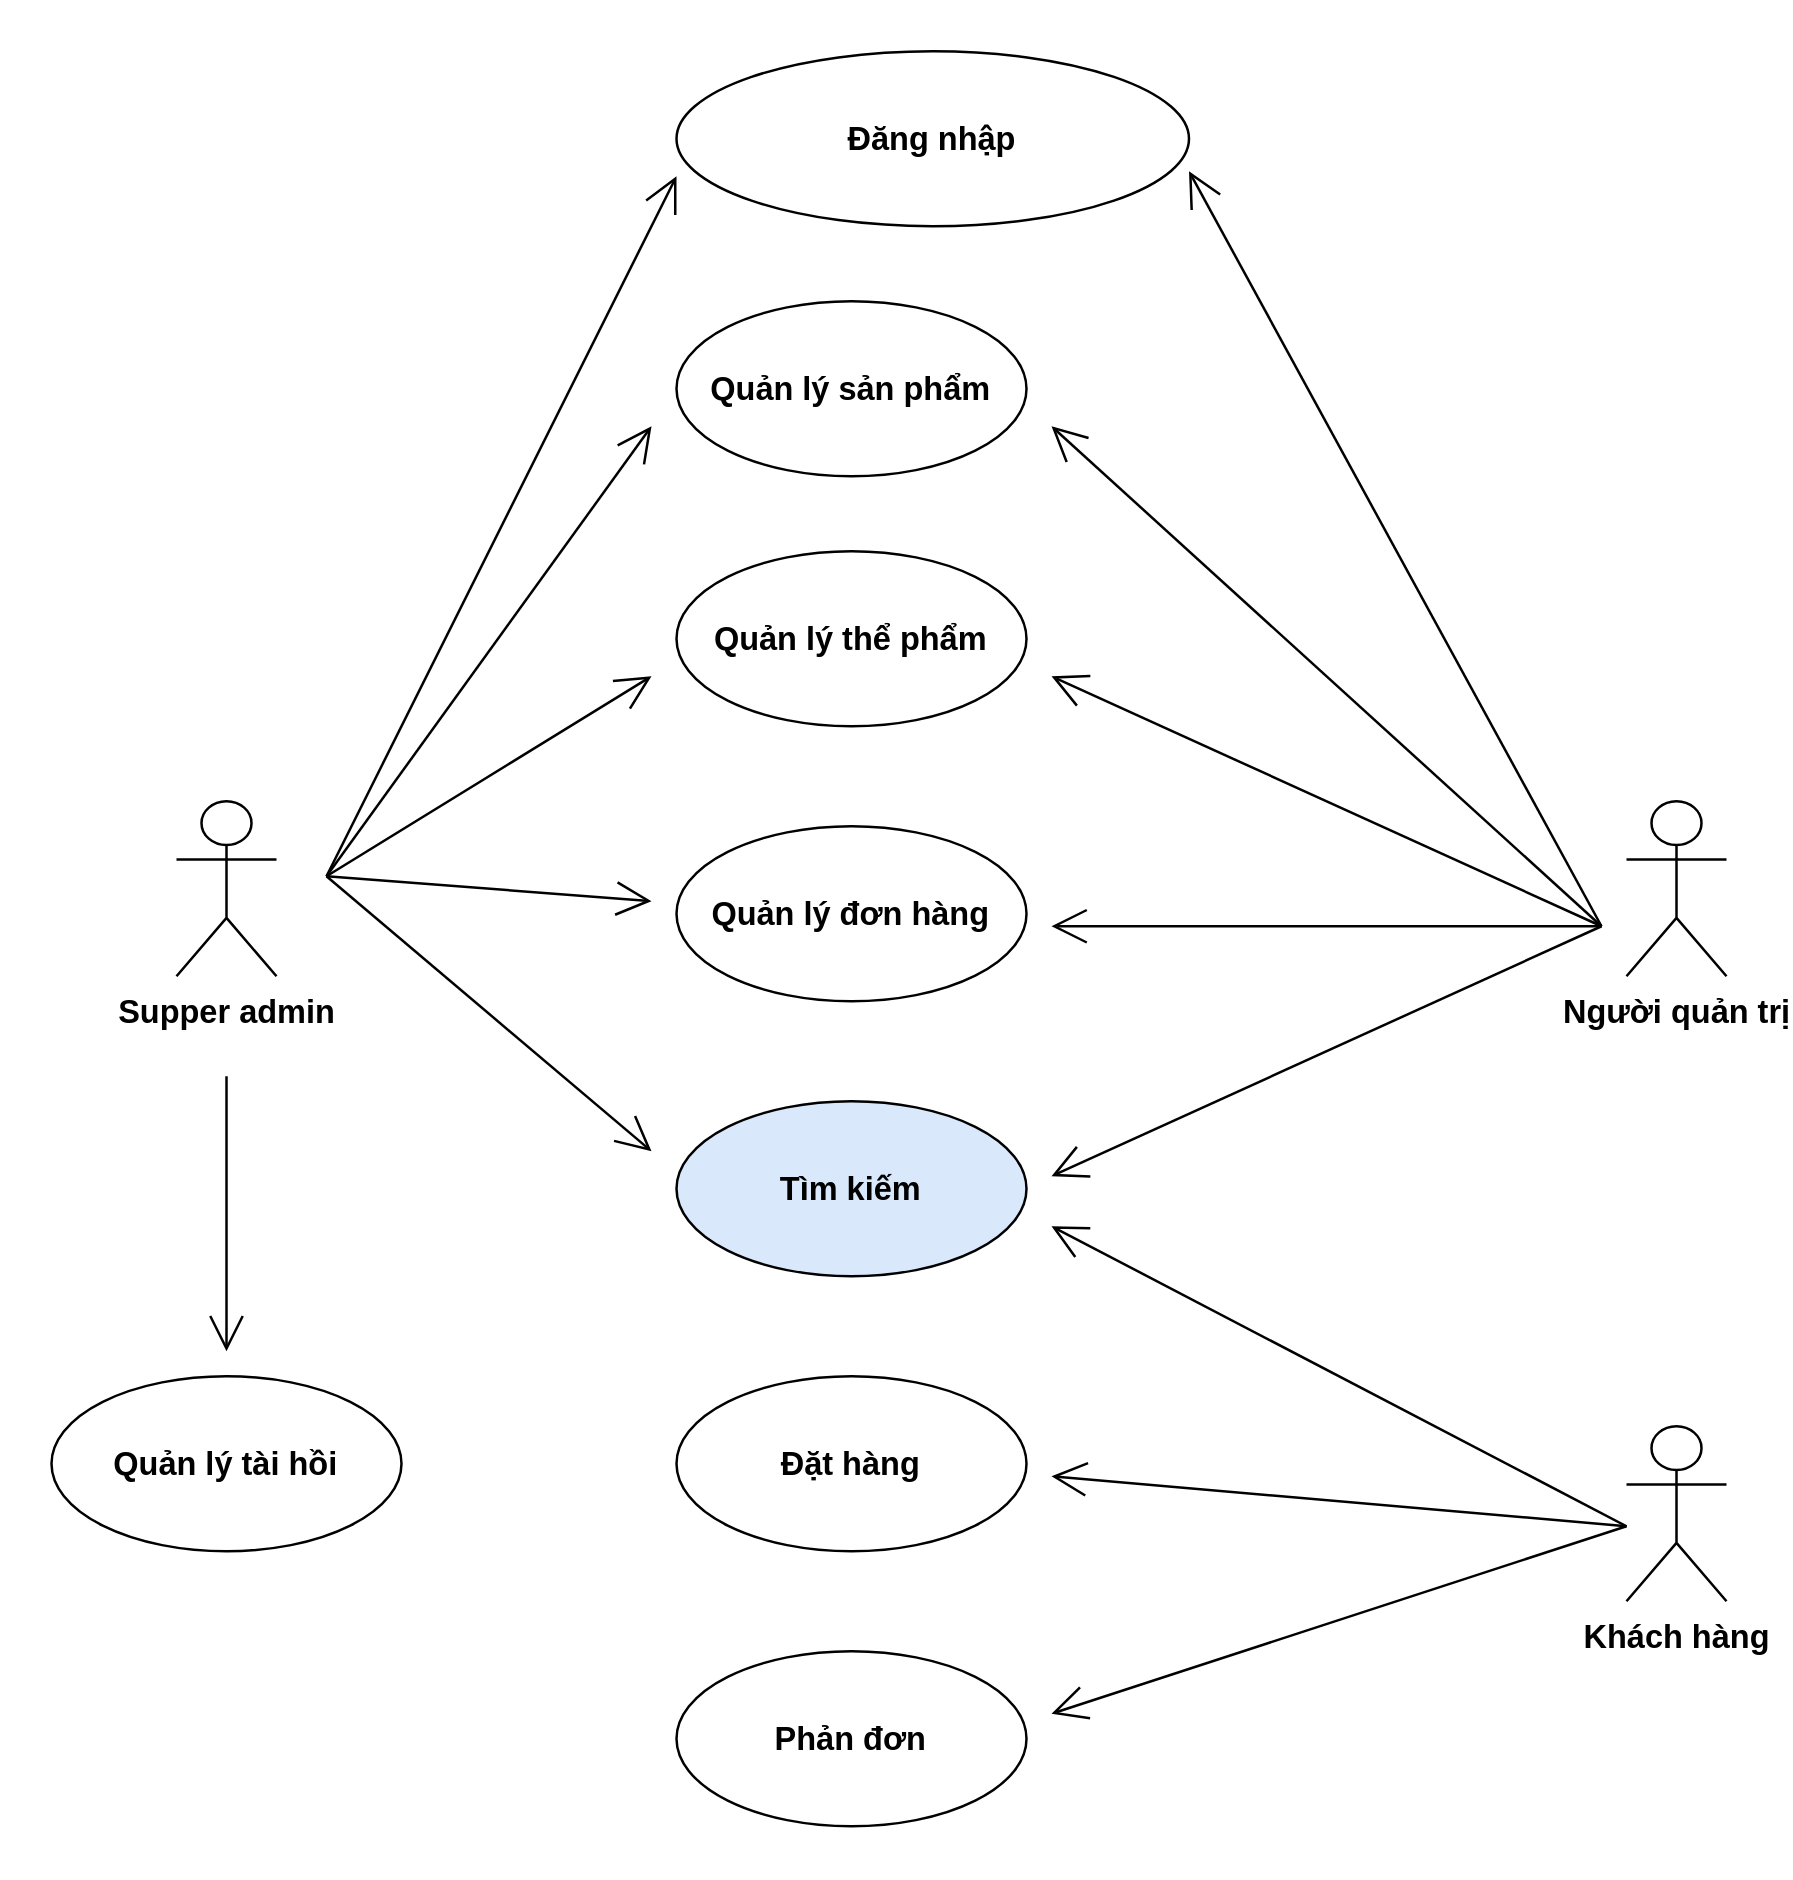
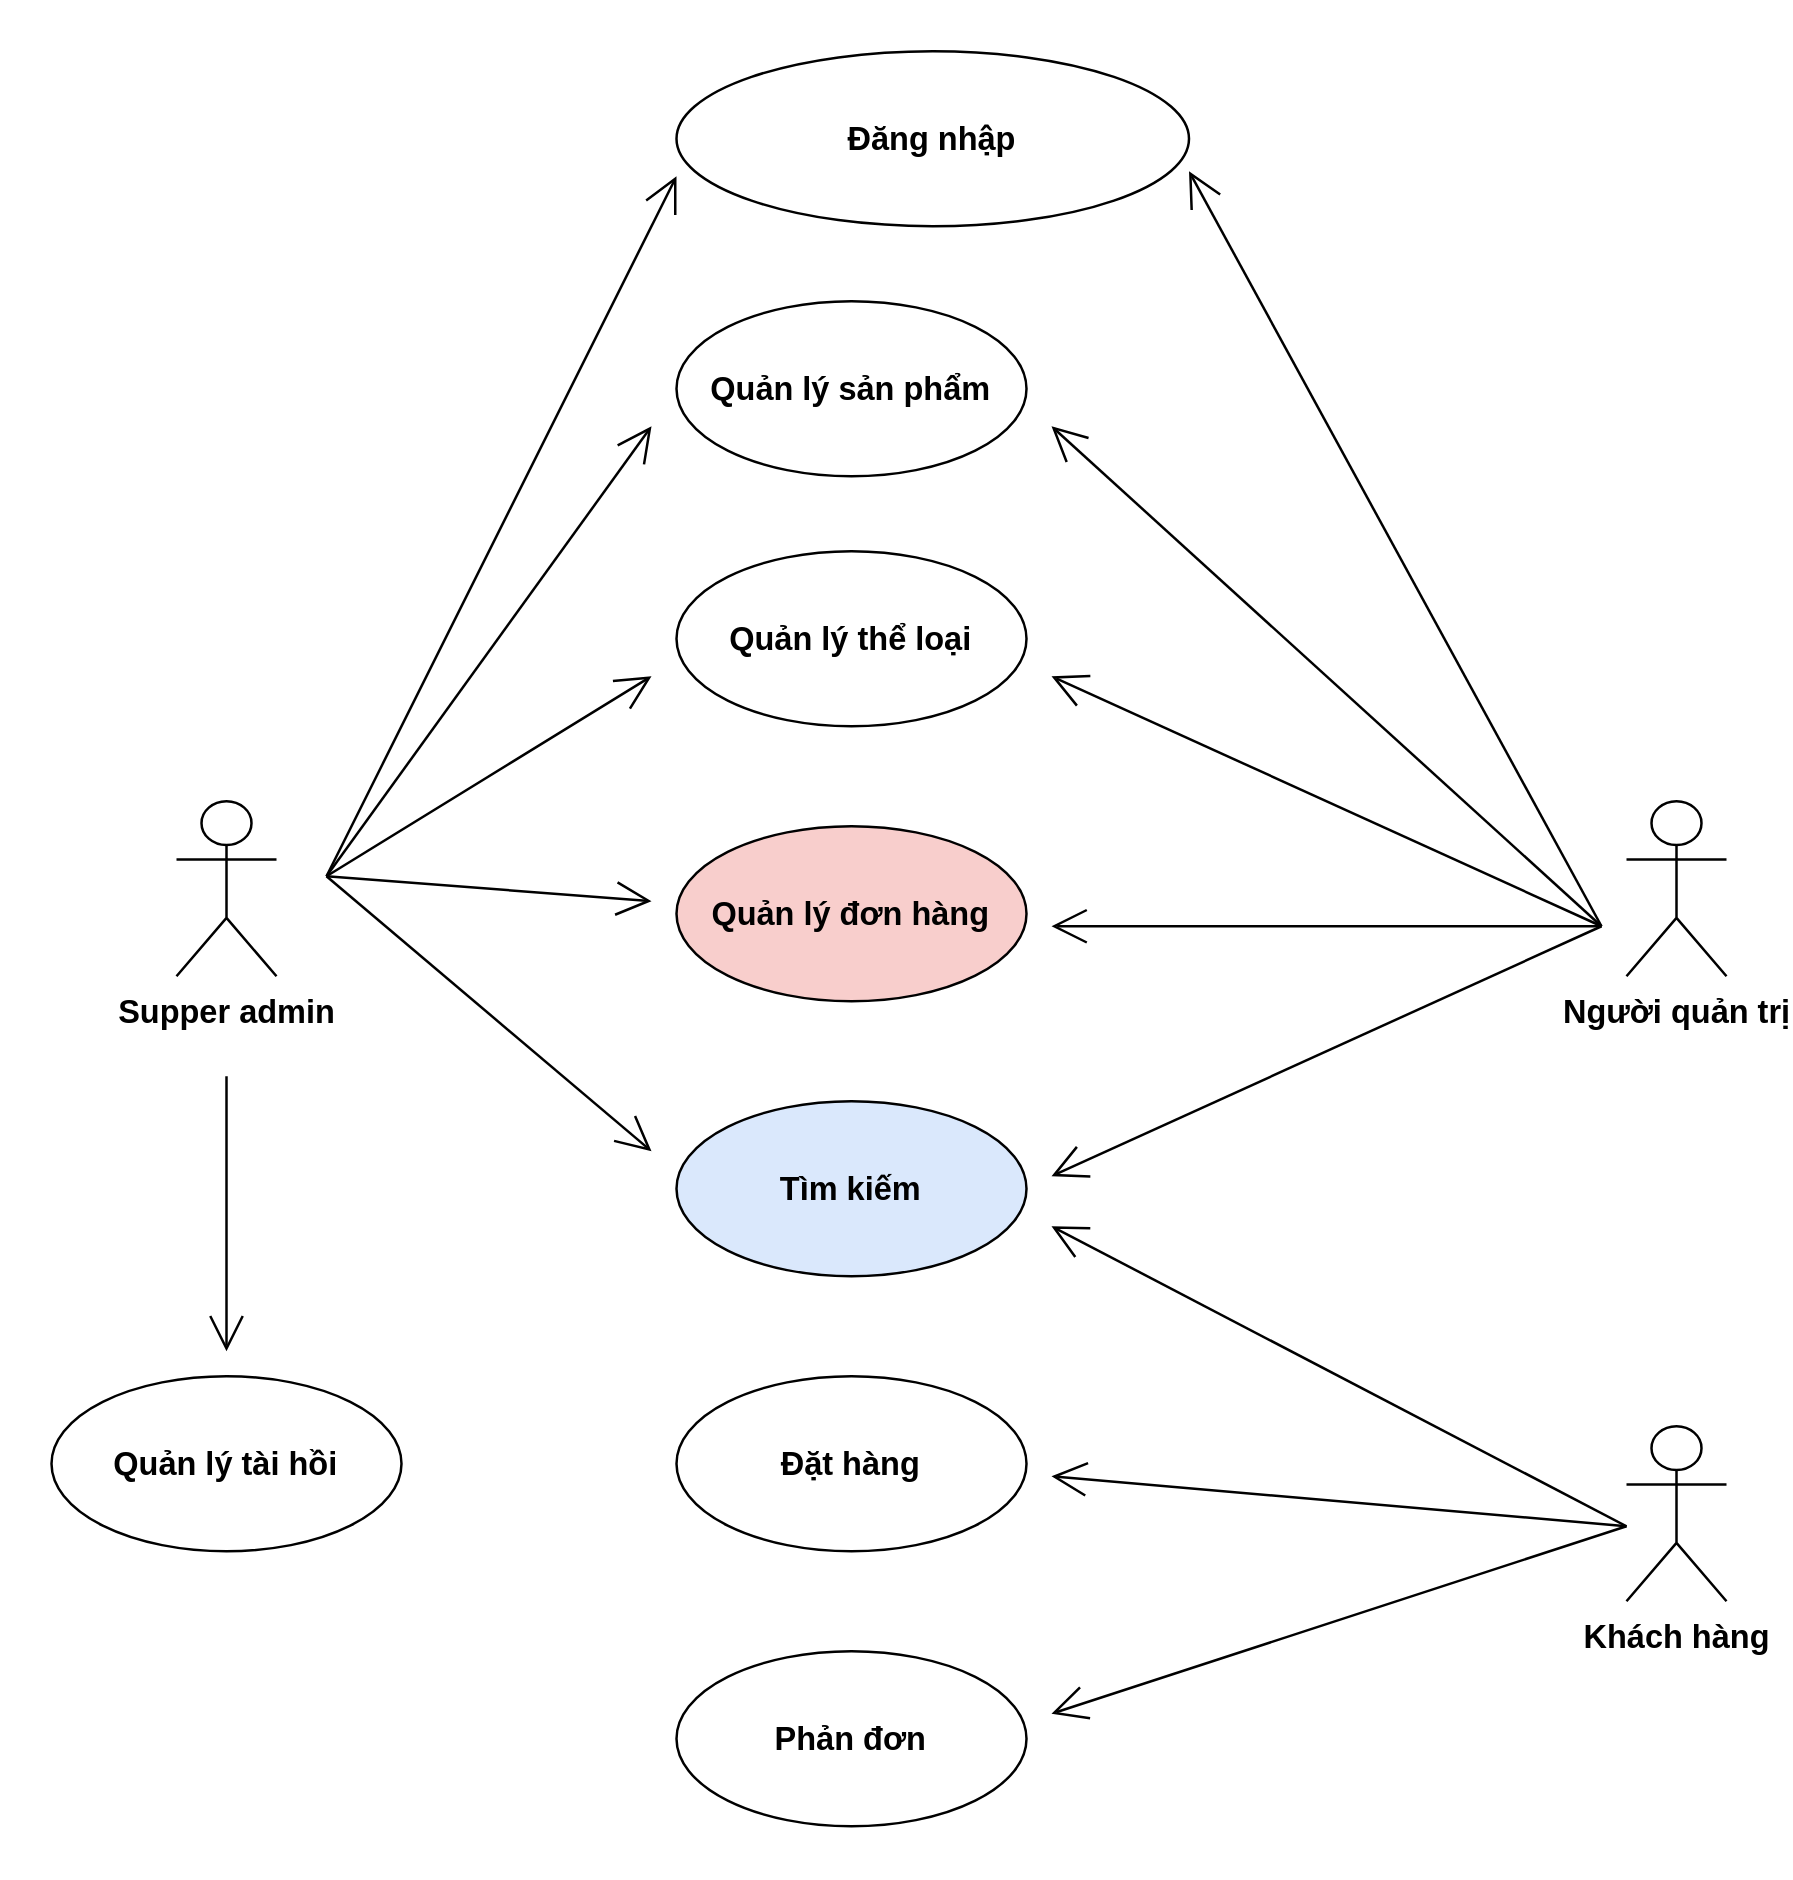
(851, 639) -> (851, 639)
(851, 914) -> (851, 914)
